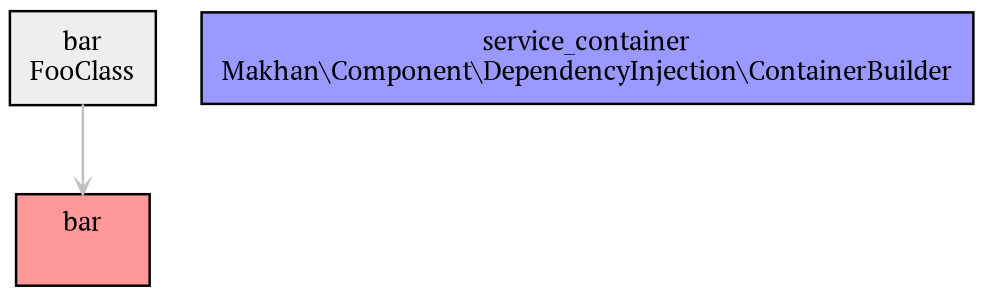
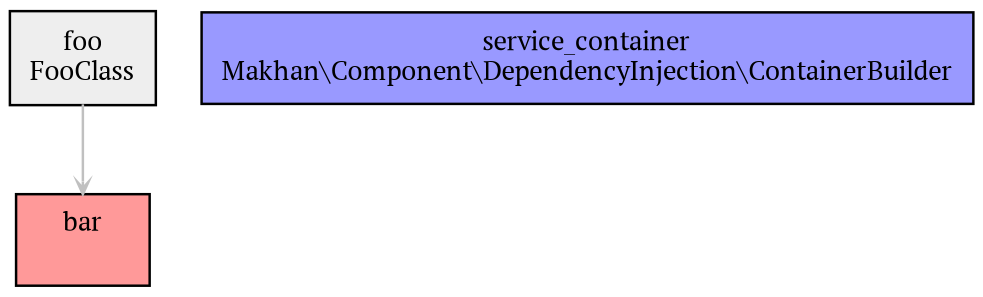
(83, 58) -> (83, 58)
